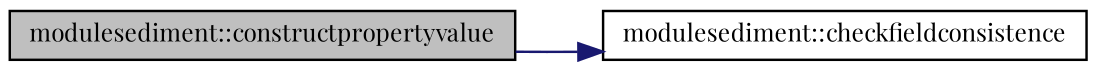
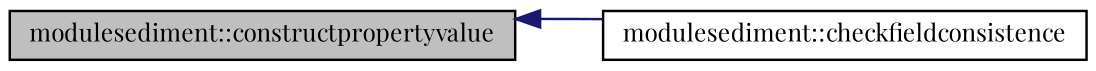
(547, 52) -> (571, 19)
